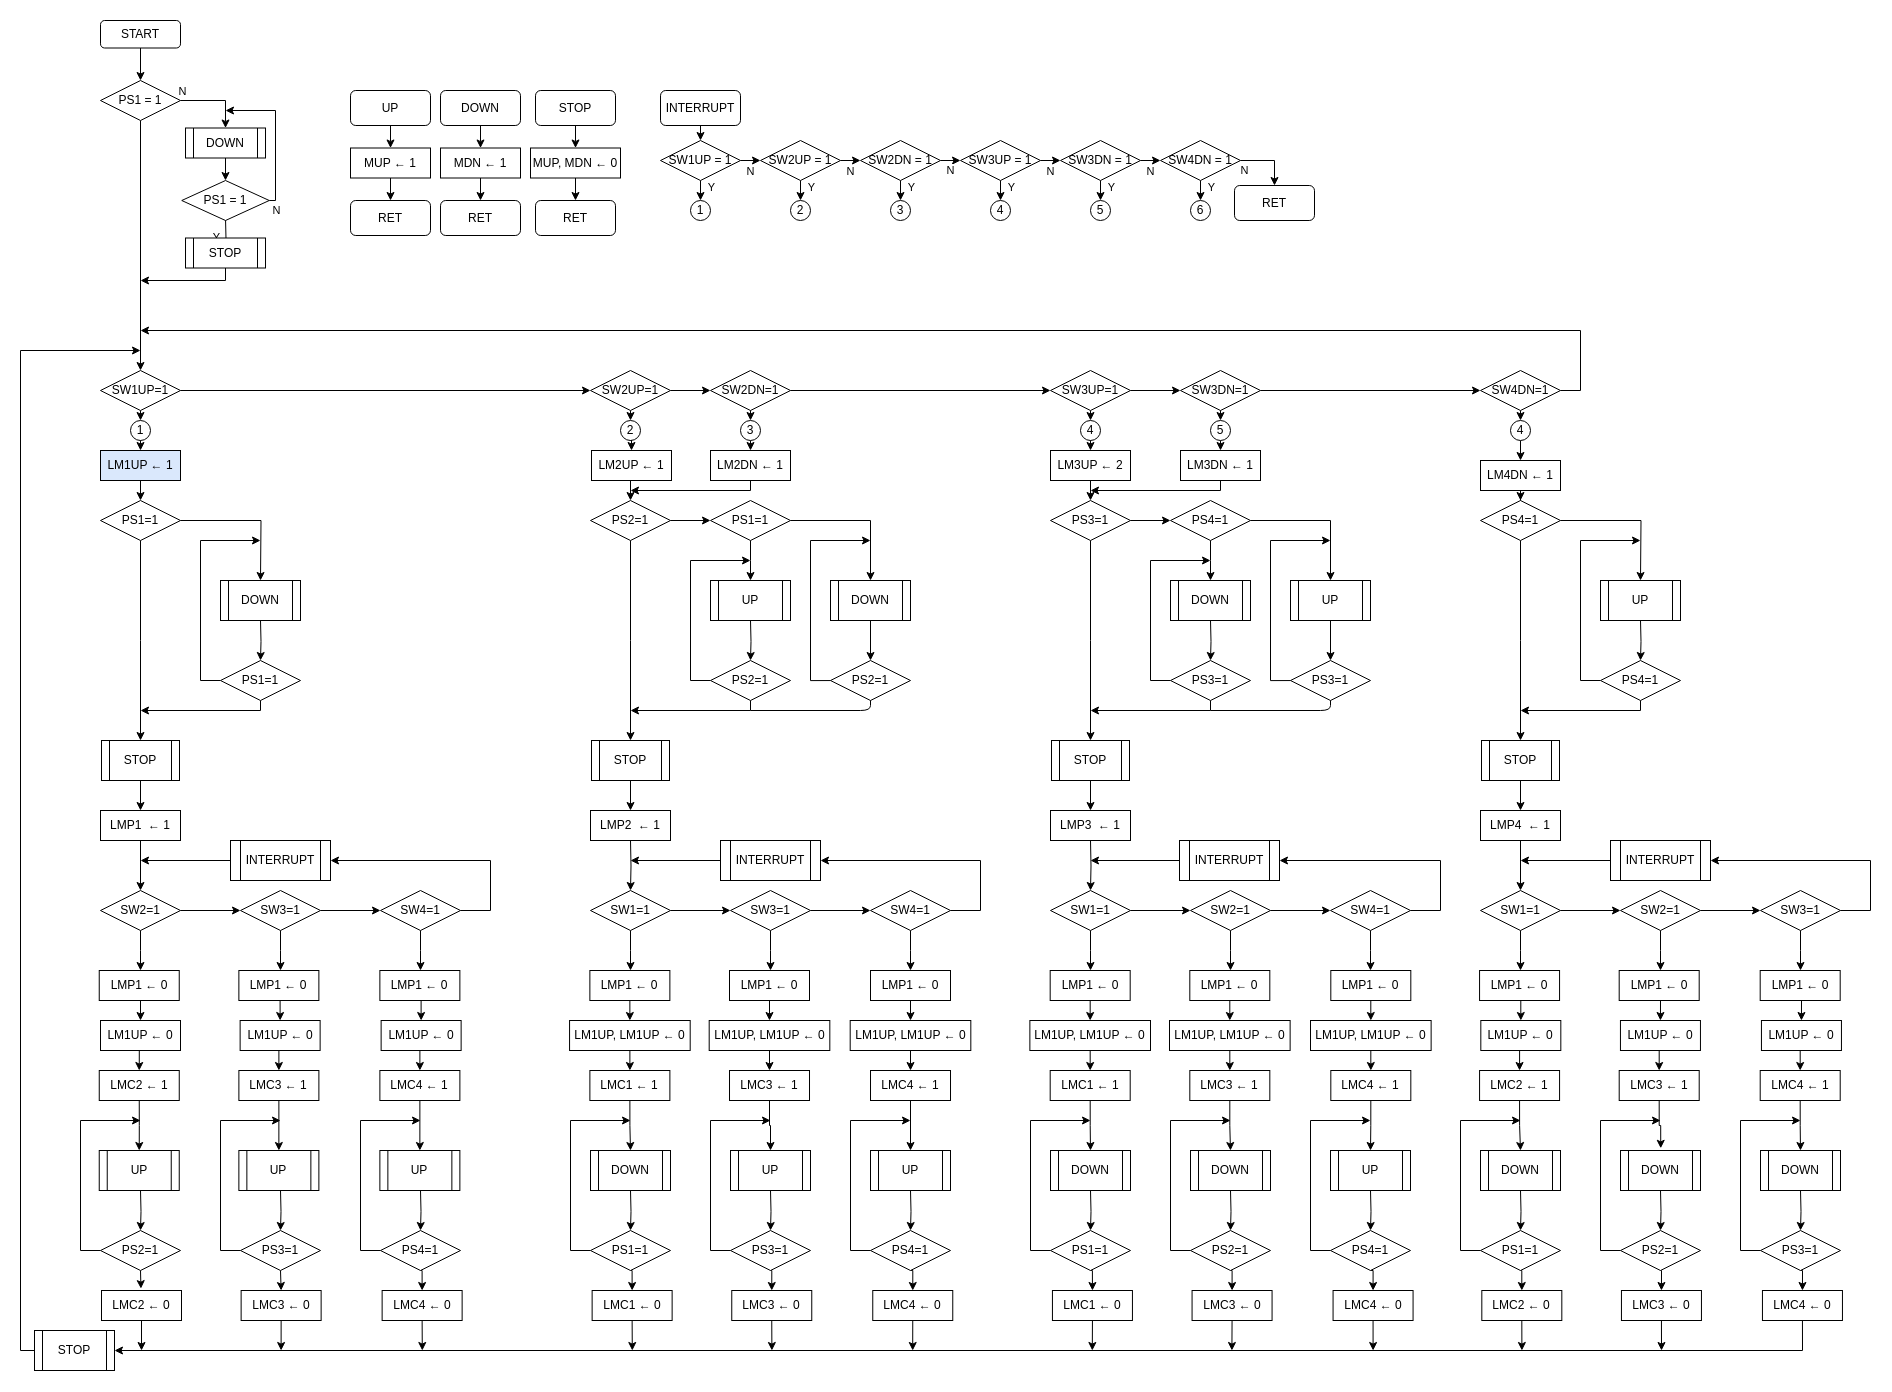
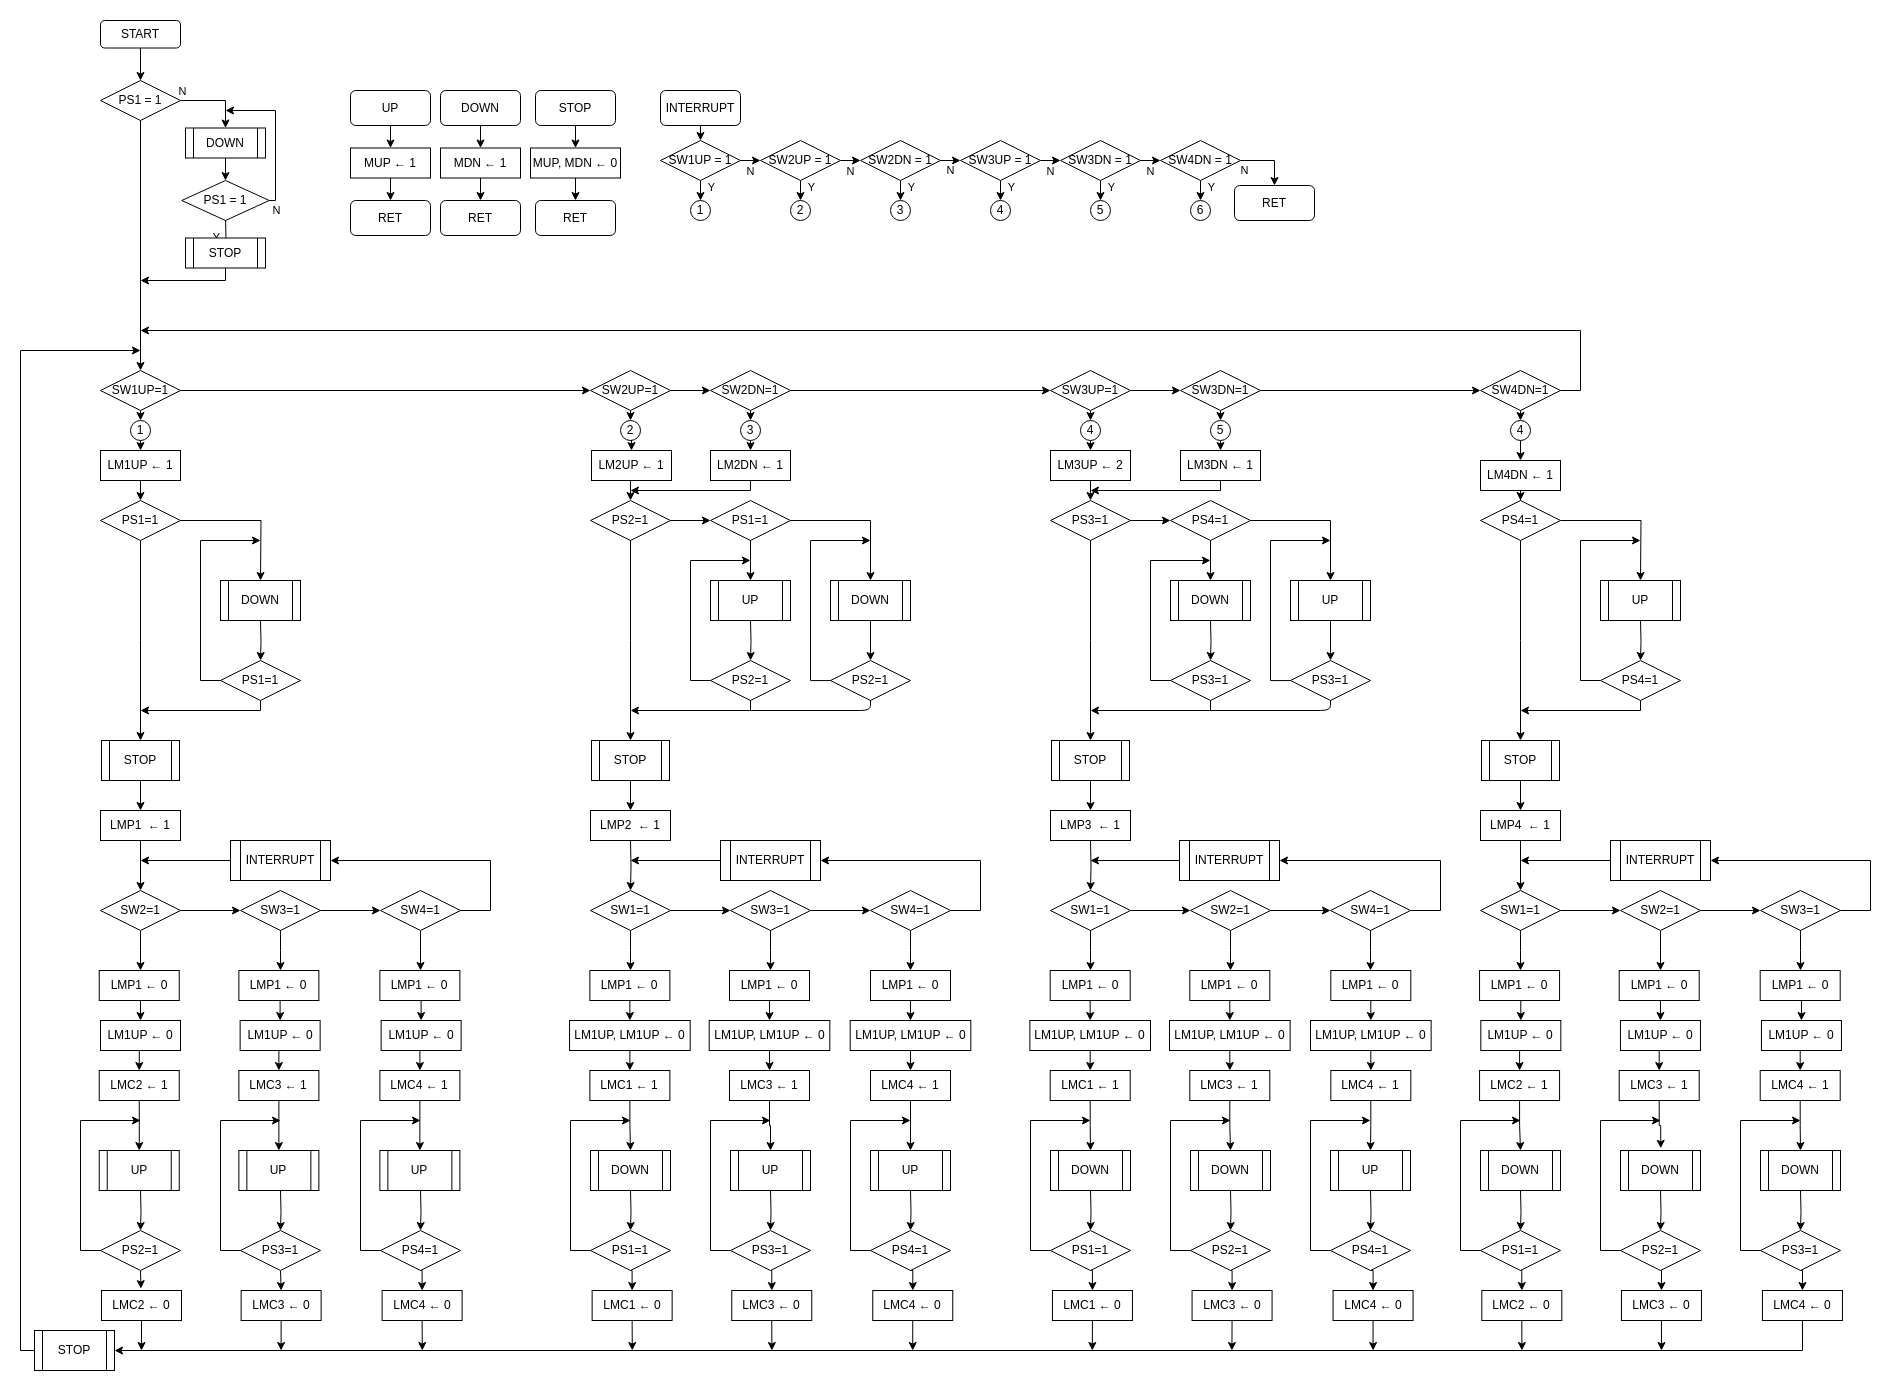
(141, 466) -> (141, 466)
